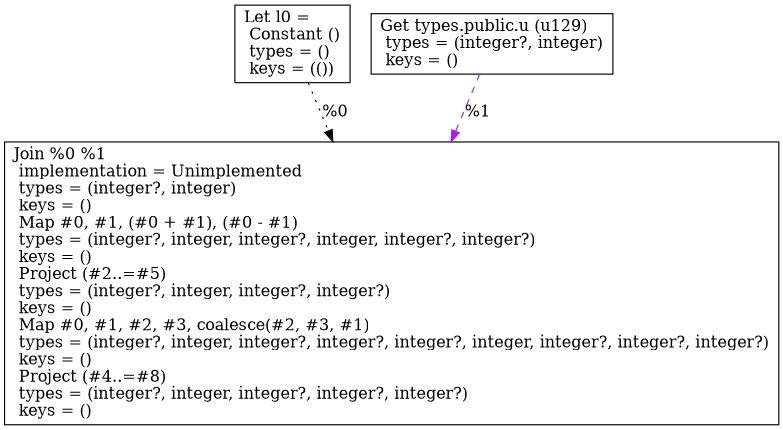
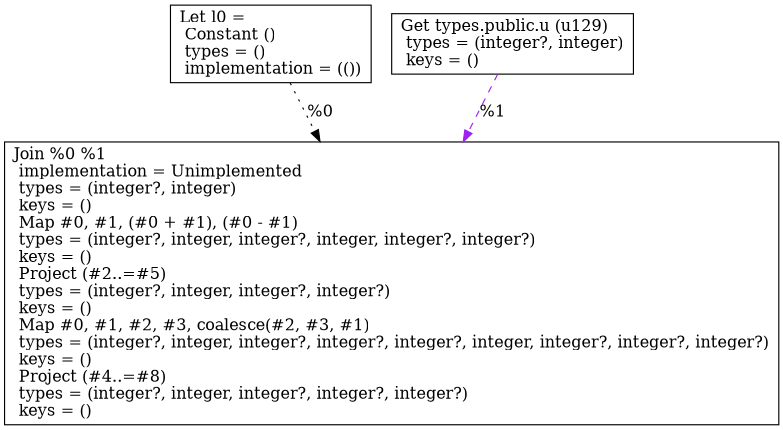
(292, 44) -> (271, 44)
